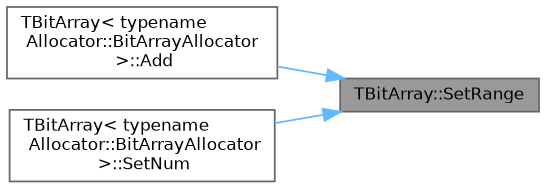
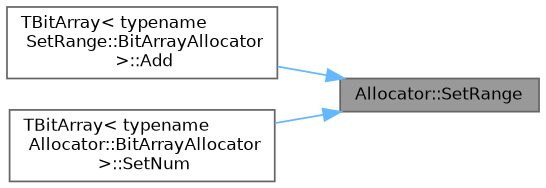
(142, 43) -> (142, 43)
(440, 95) -> (440, 95)
